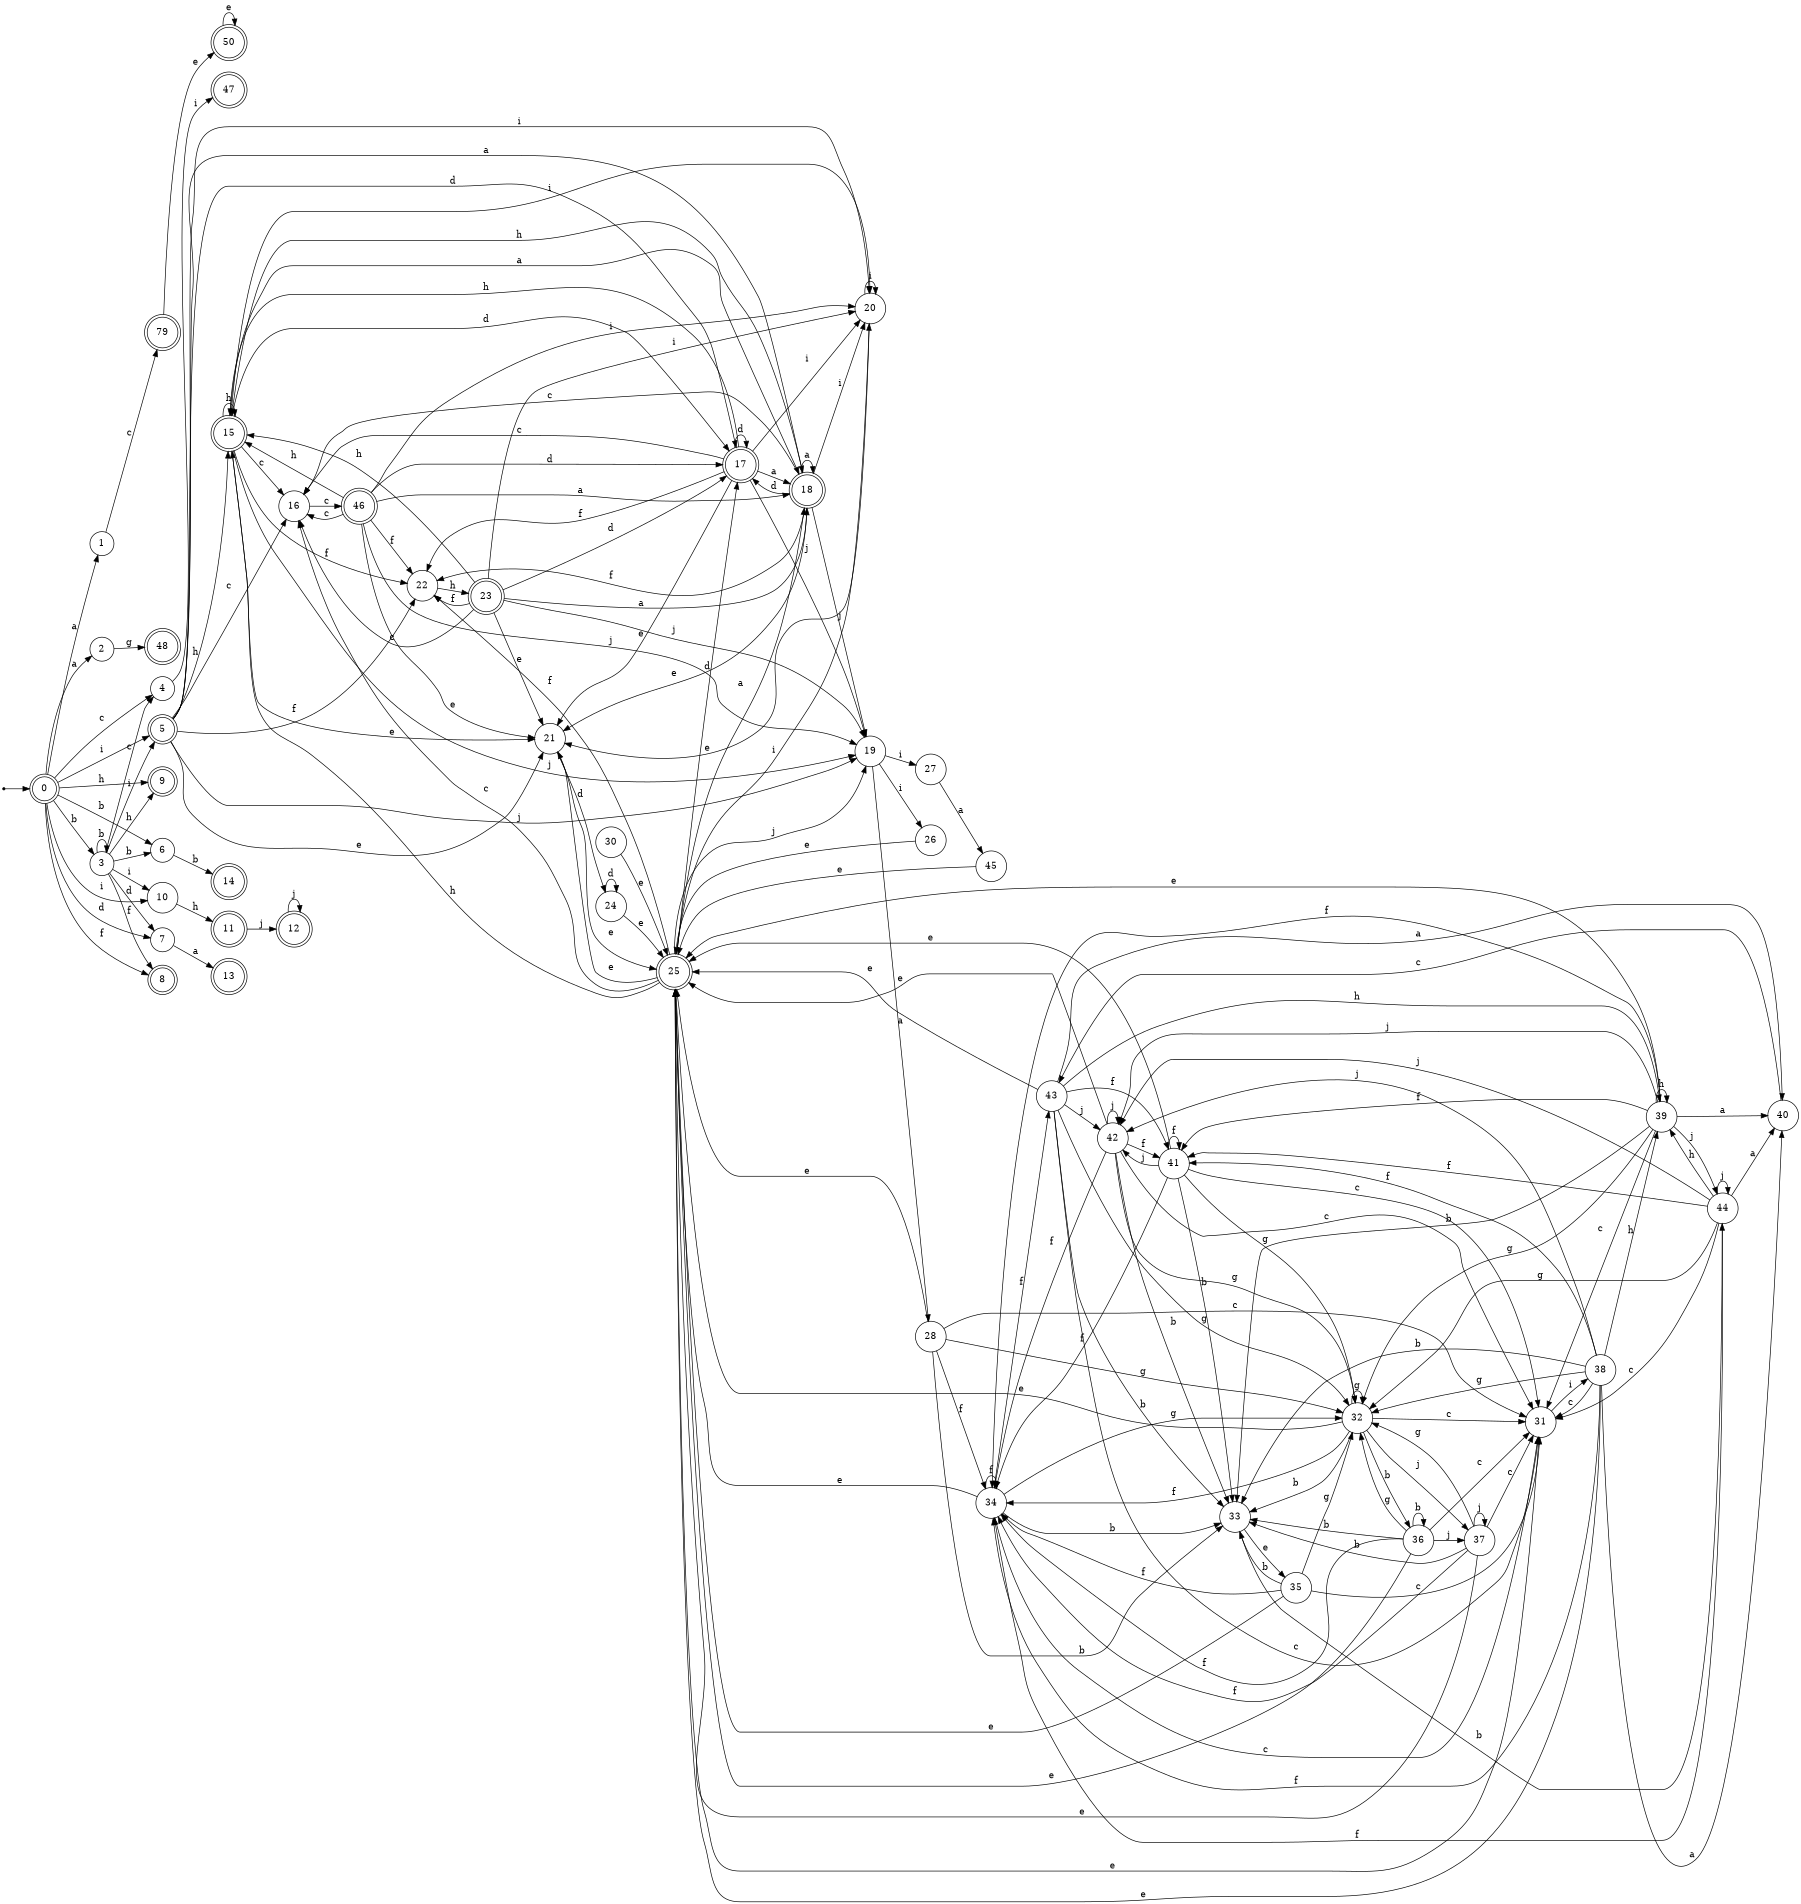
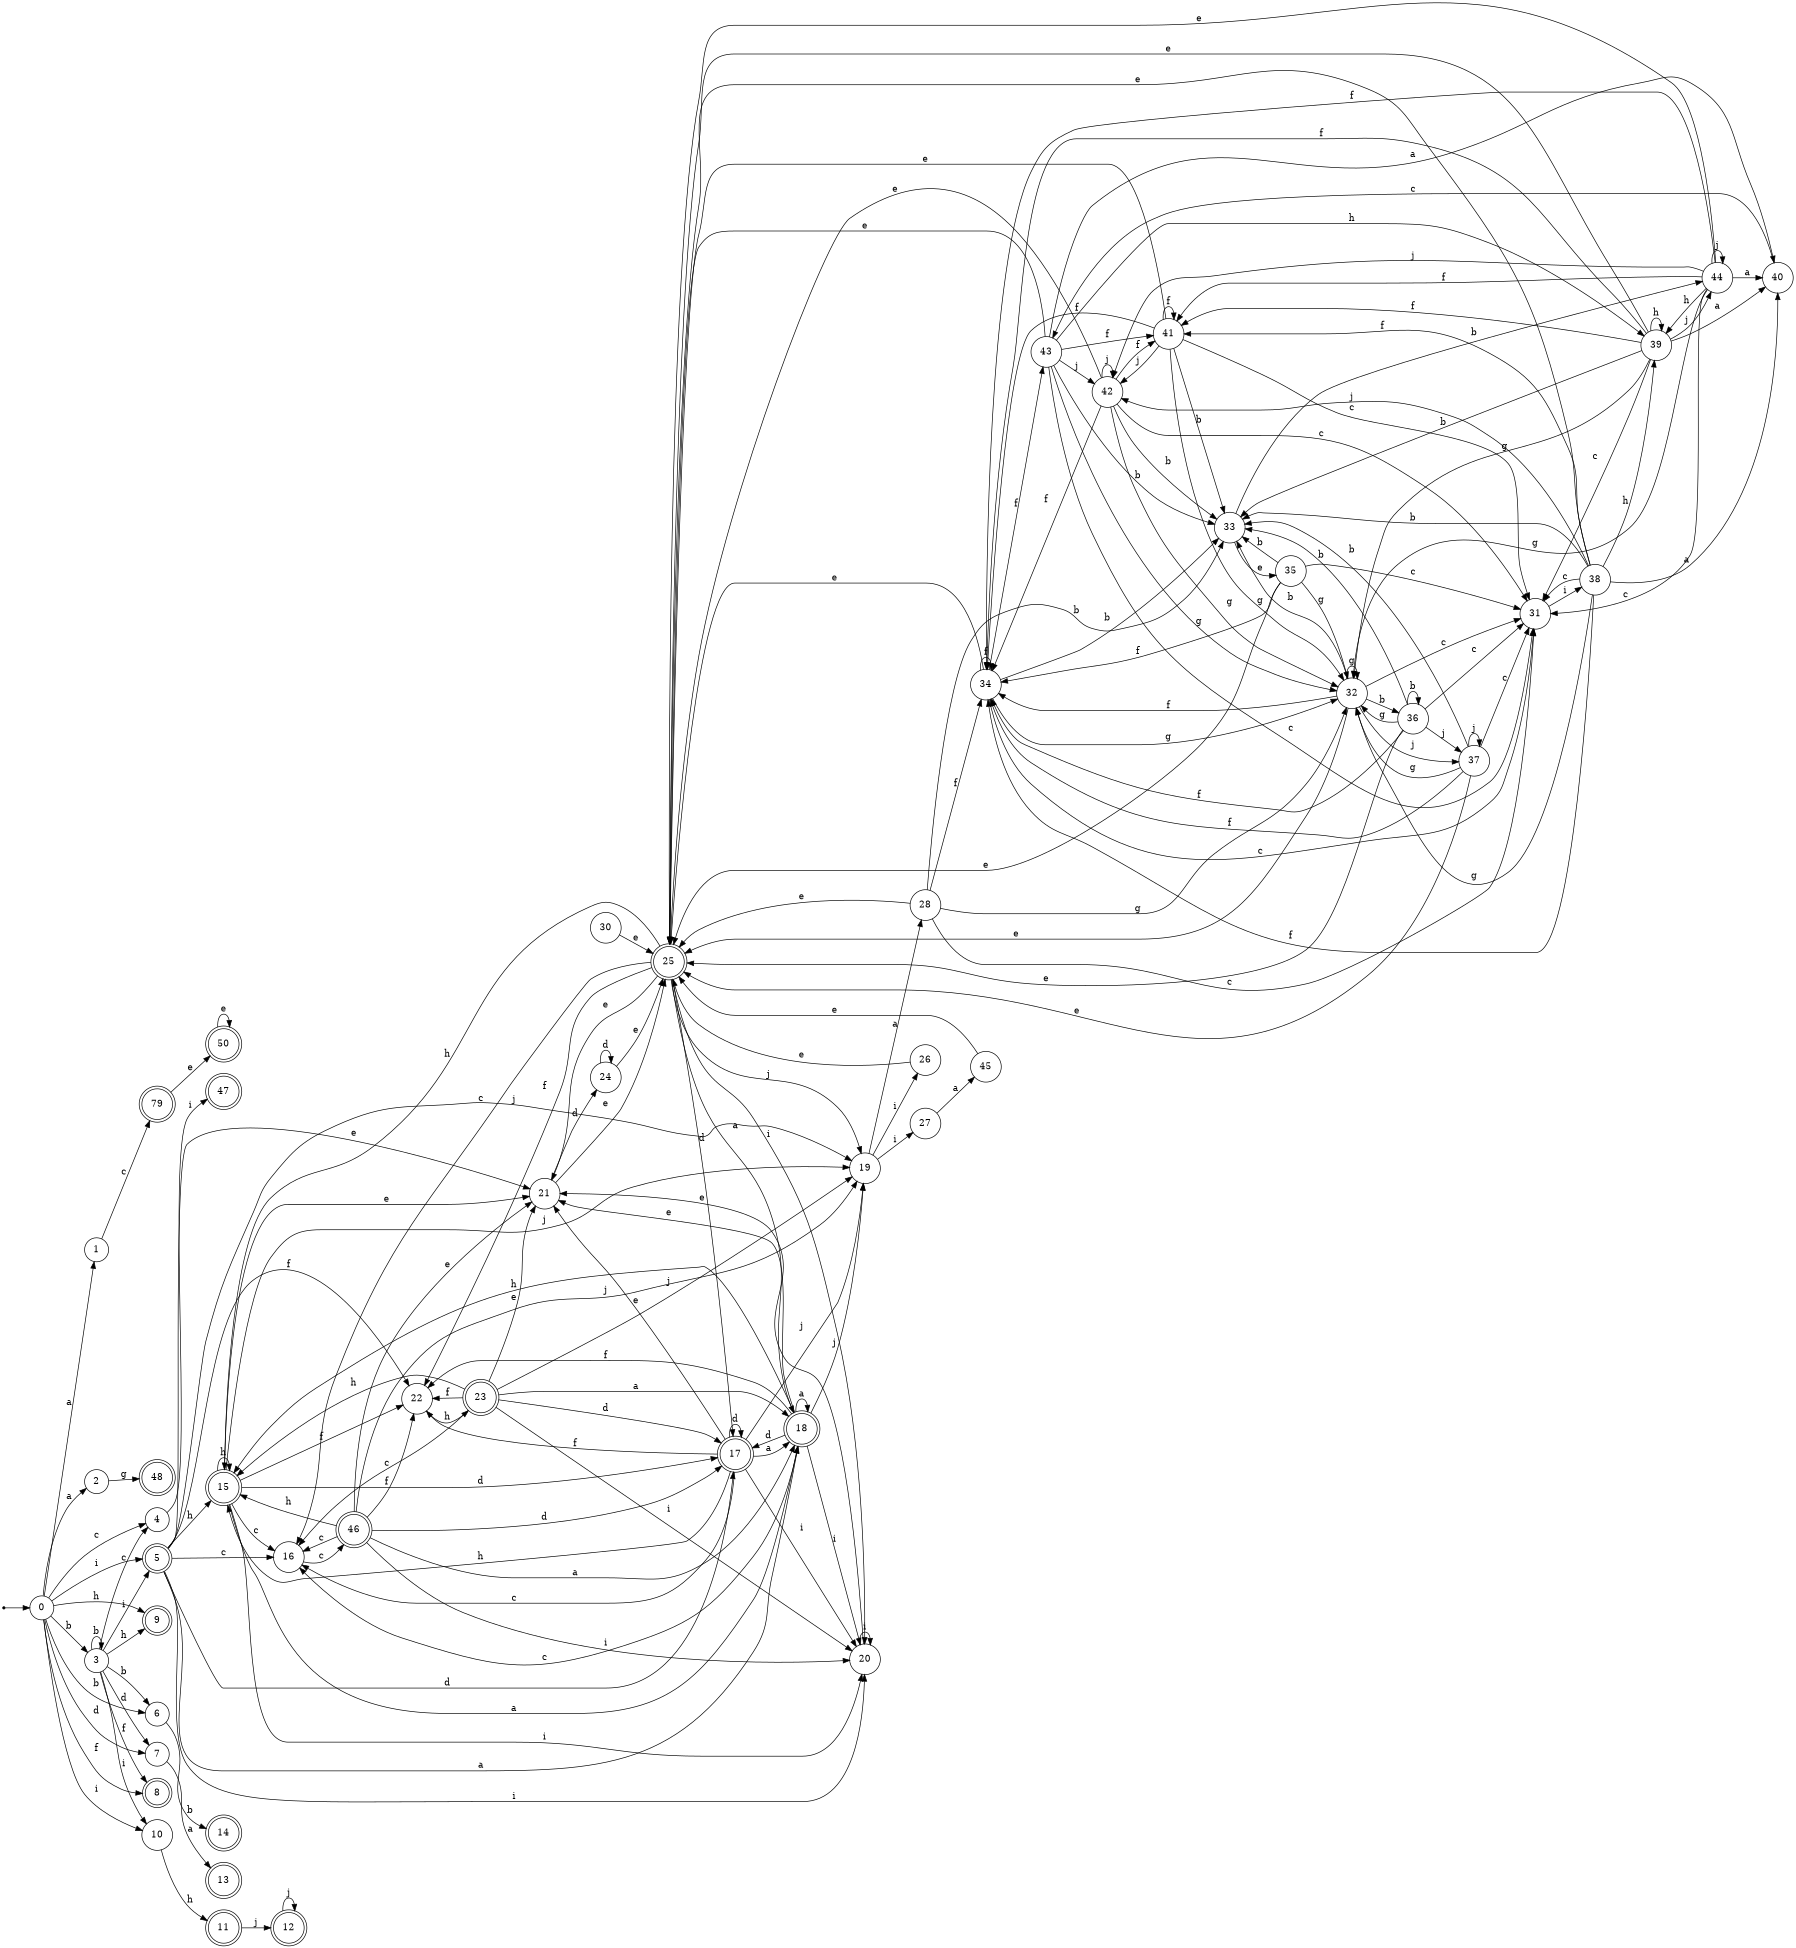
(44, 789) -> (42, 1608)
(1382, 1033) -> none
(862, 1871) -> (841, 25)
